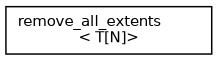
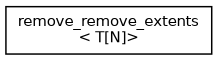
(109, 30) -> (109, 30)
